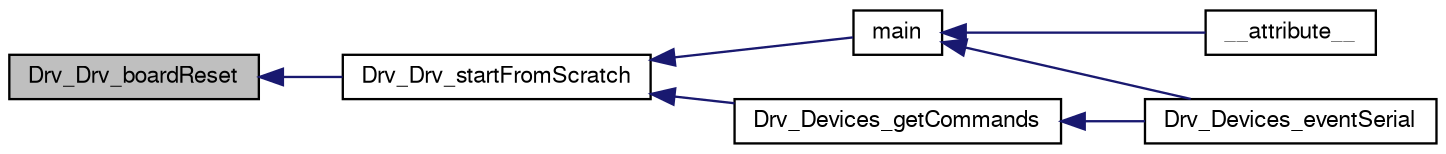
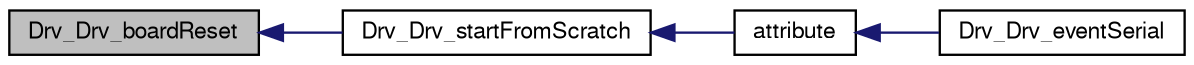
(898, 33) -> (795, 33)
(1291, 33) -> none
(898, 121) -> none
(1291, 121) -> (1062, 33)
